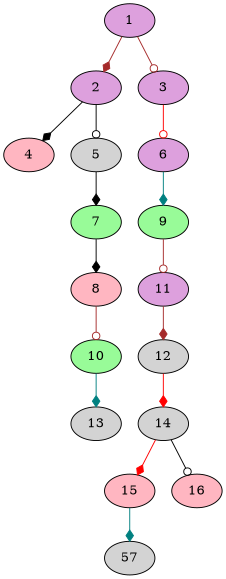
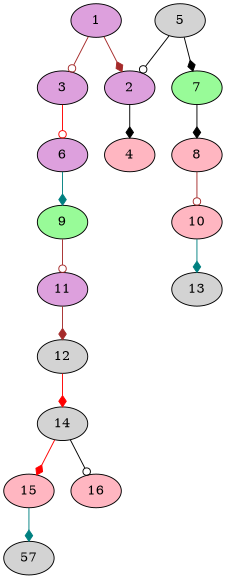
(96, 118) -> (157, 51)
(96, 357) -> (197, 222)
